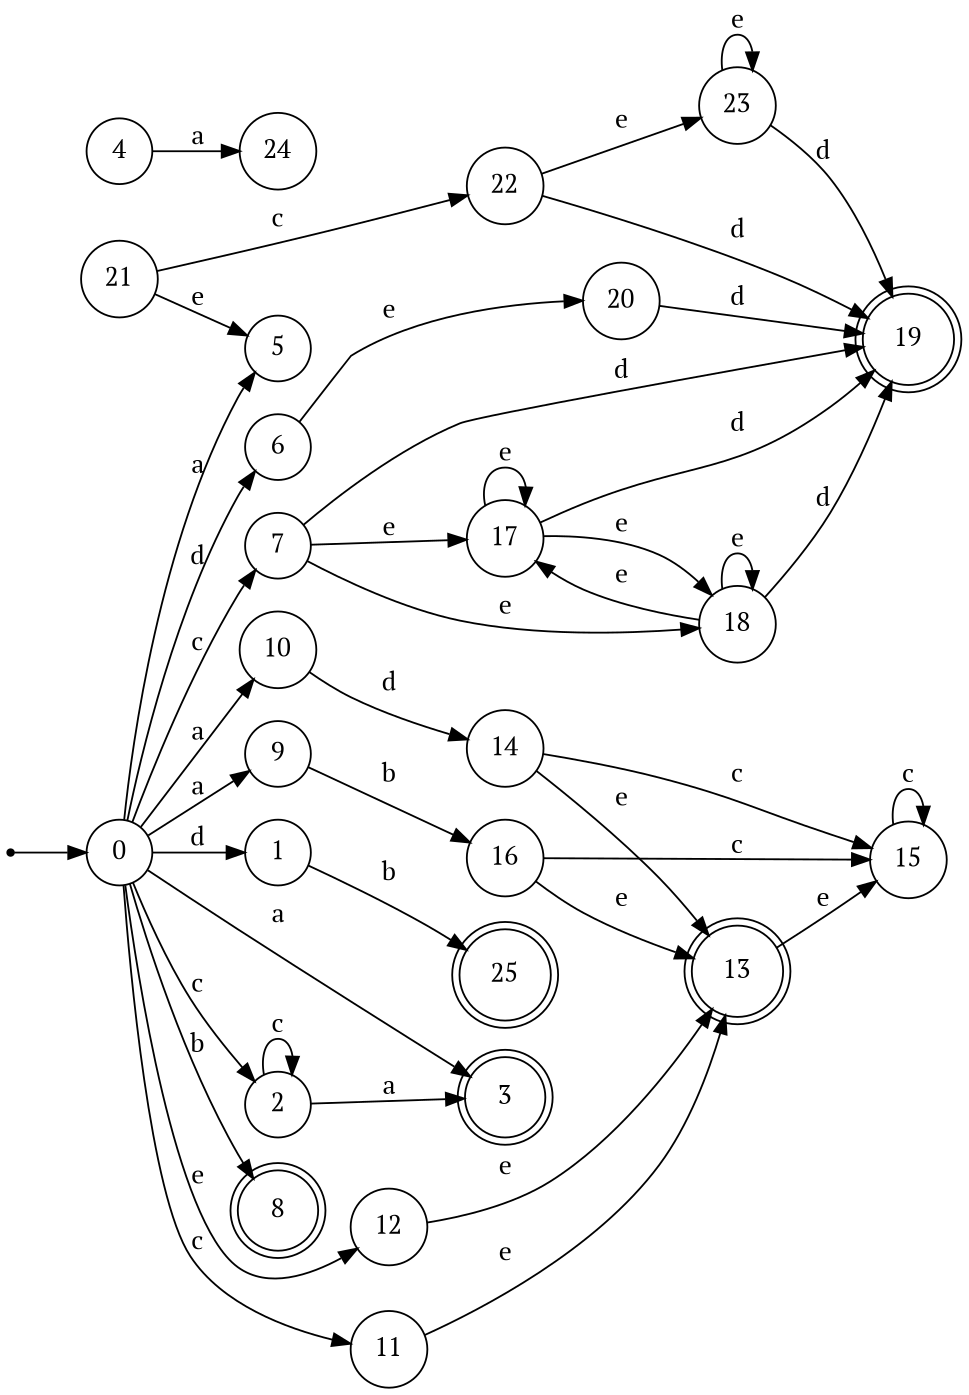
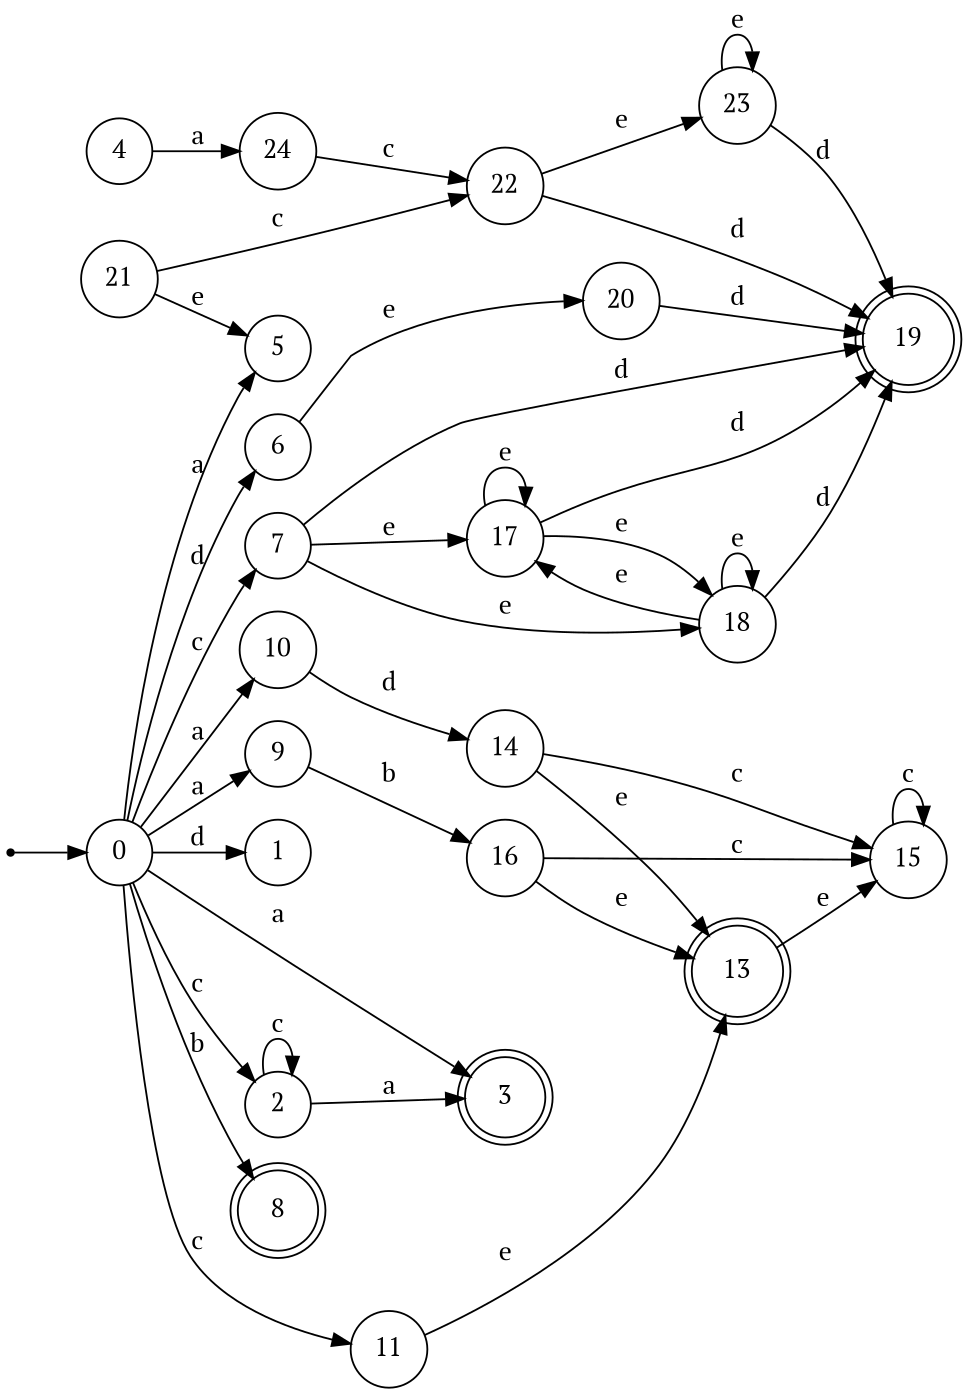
none -> (382, 167)
(505, 975) -> none
(389, 1227) -> none
